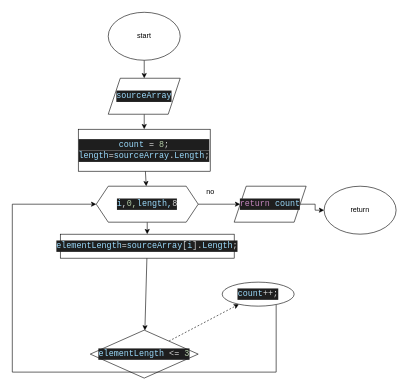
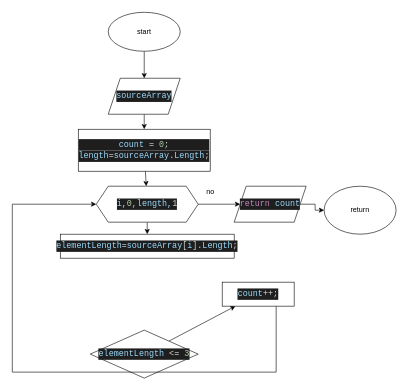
(144, 36) -> (144, 32)
(144, 150) -> (144, 150)
(147, 204) -> (147, 204)
(147, 271) -> none
(258, 294) -> (258, 294)
(205, 322) -> (204, 323)
